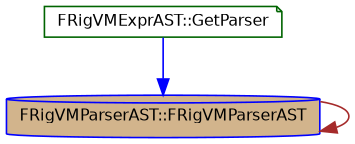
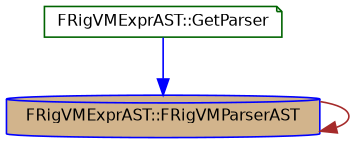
(163, 116) -> (163, 116)
